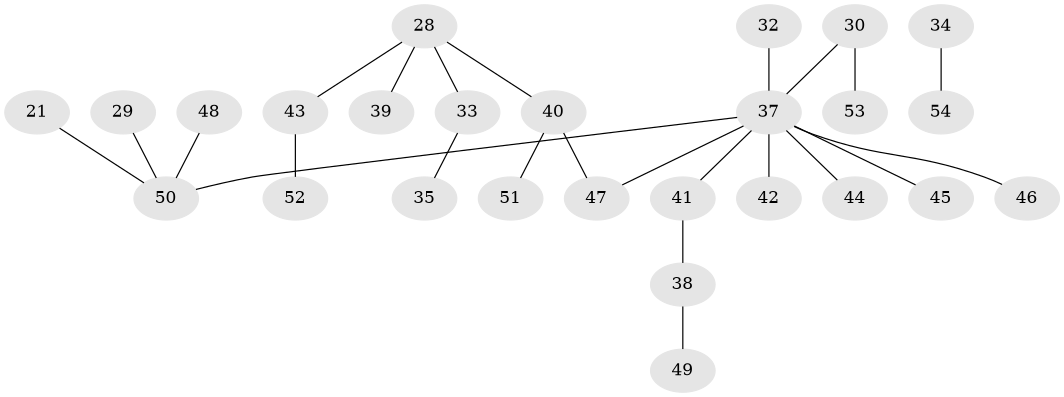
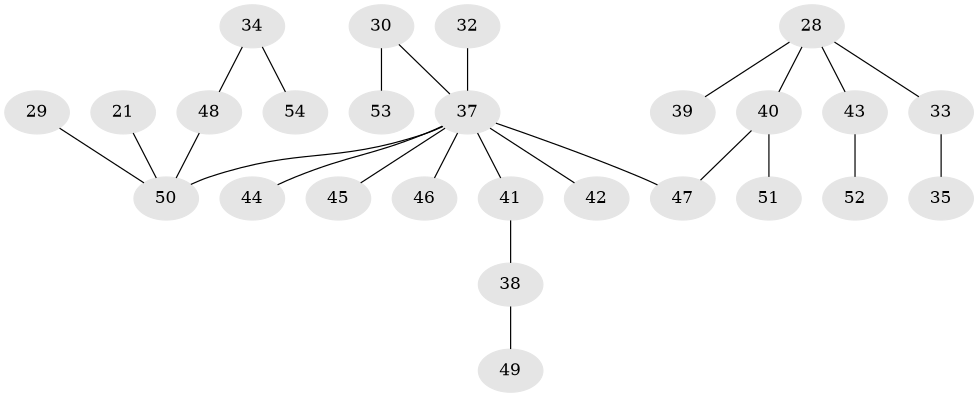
none -> (231, 69)
